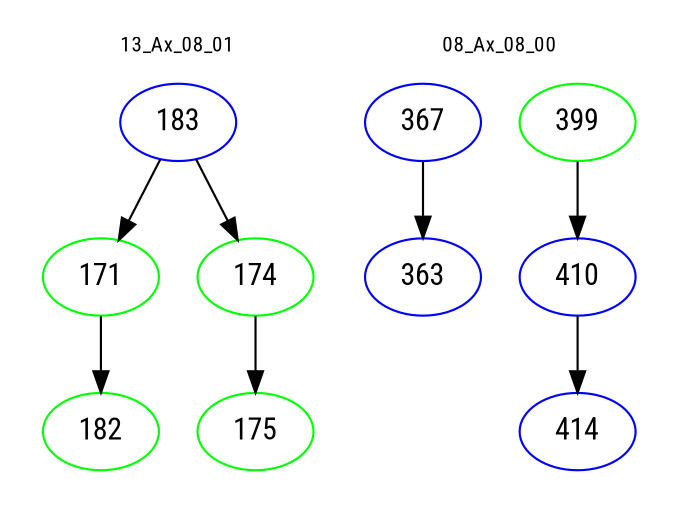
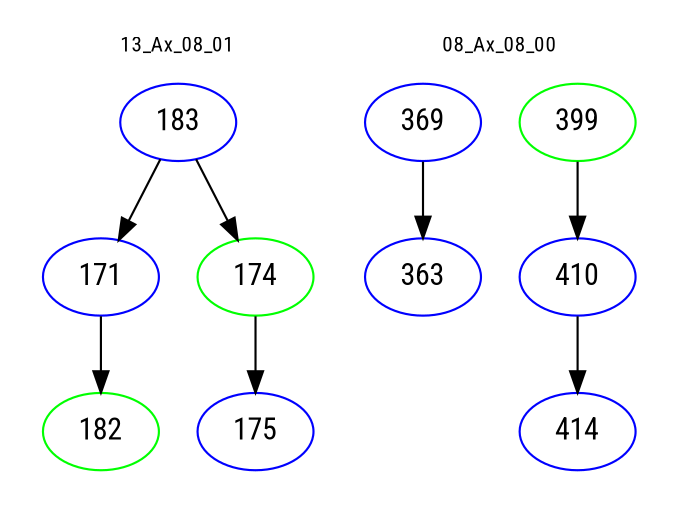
(423, 122) -> (423, 122)
(101, 277) -> (101, 277)
(256, 432) -> (256, 432)
